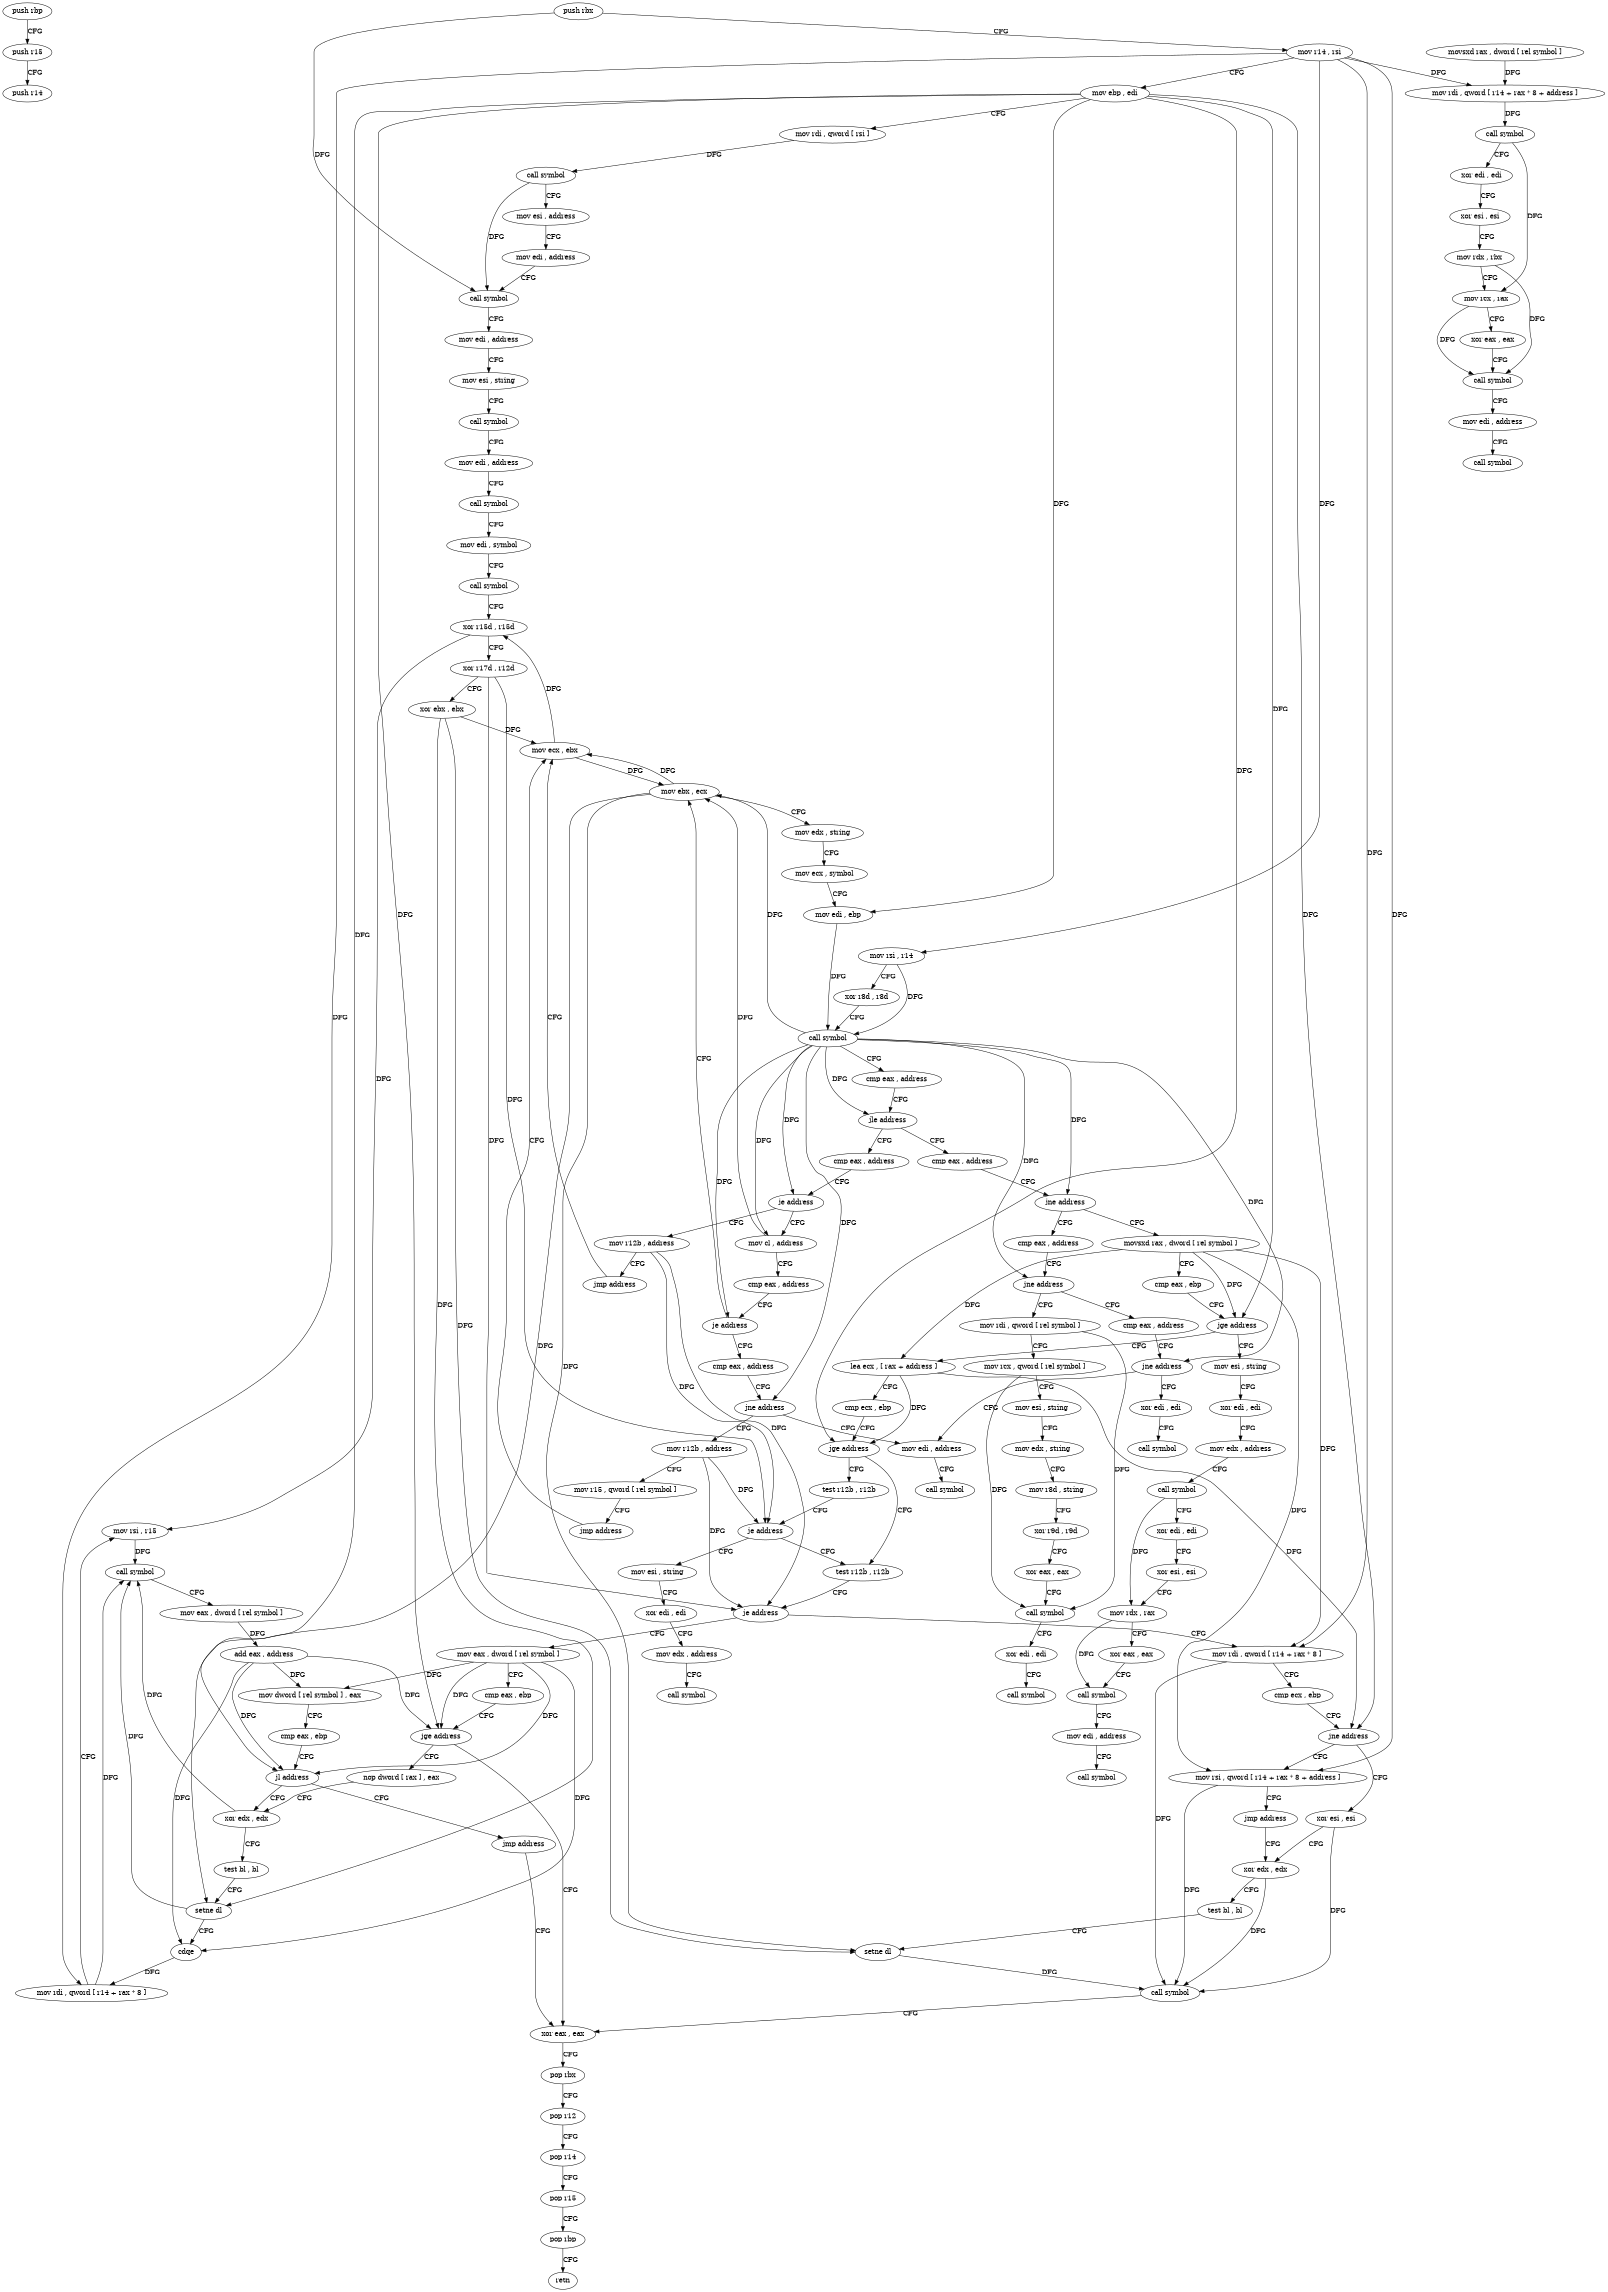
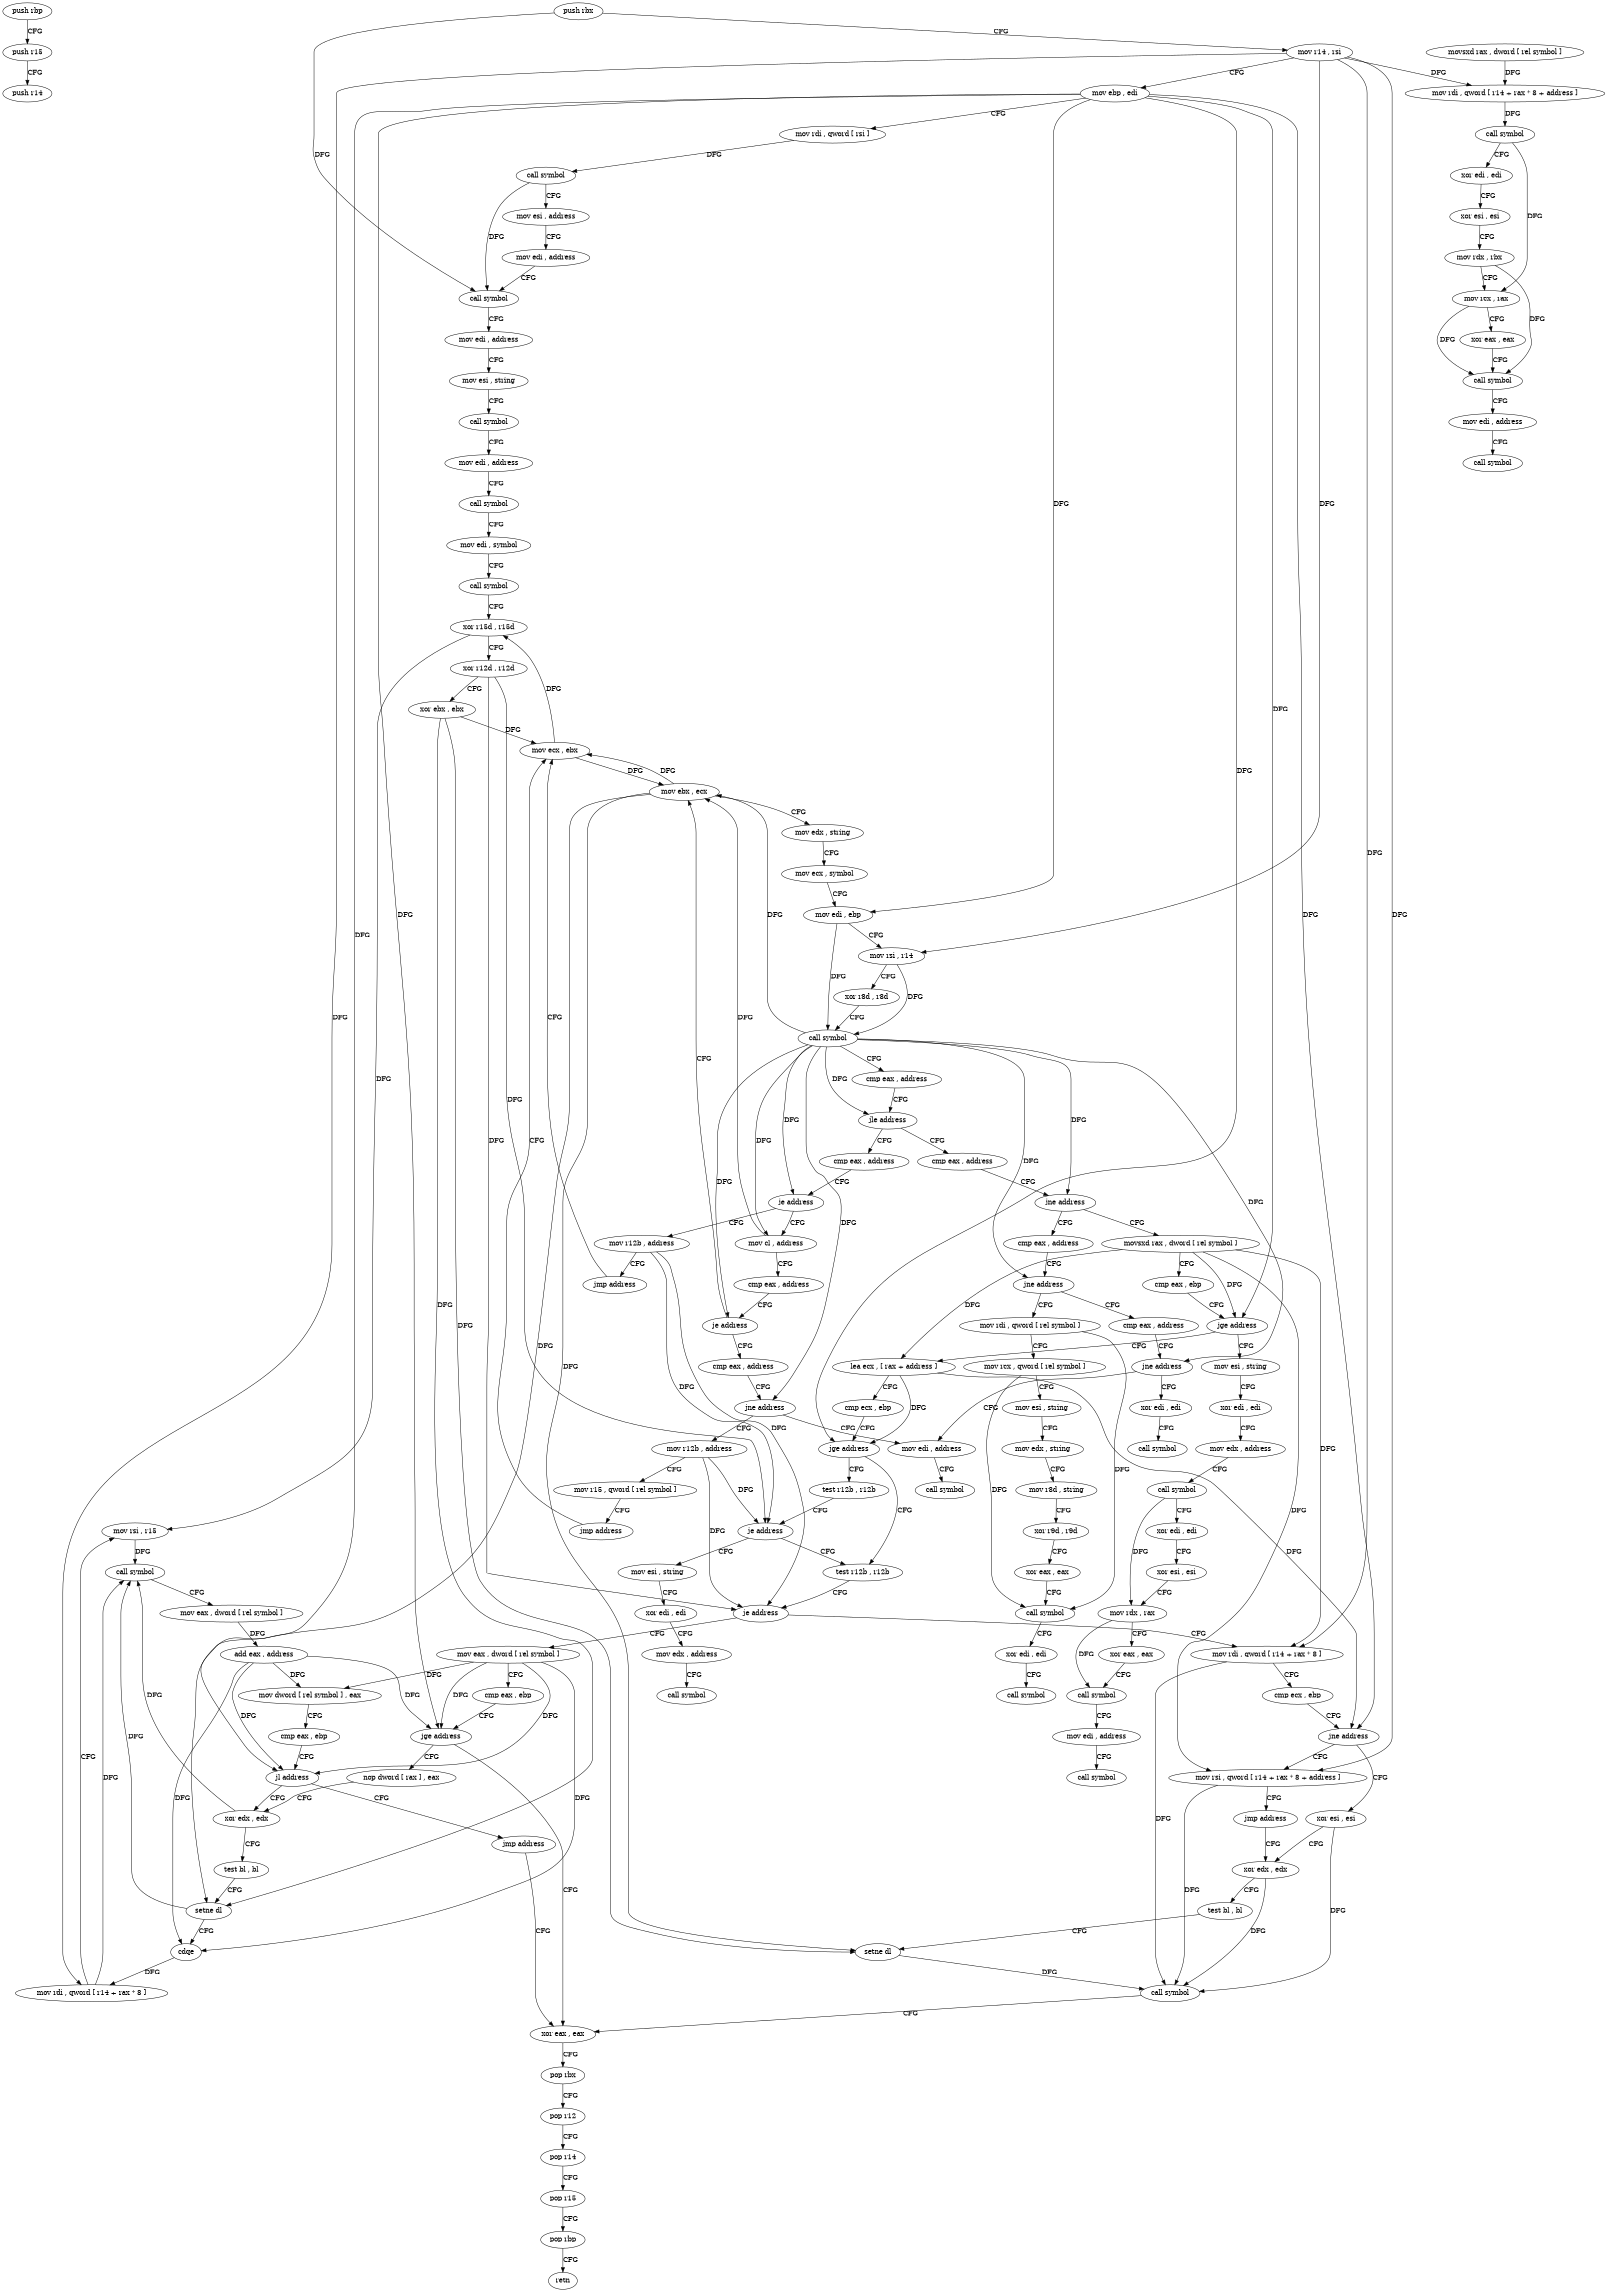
(489, 669) -> (489, 669)
none -> (863, 934)
